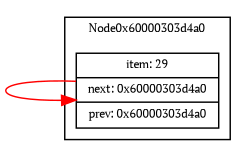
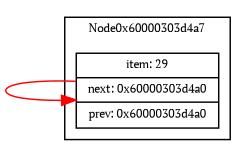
(147, 29) -> (147, 29)
